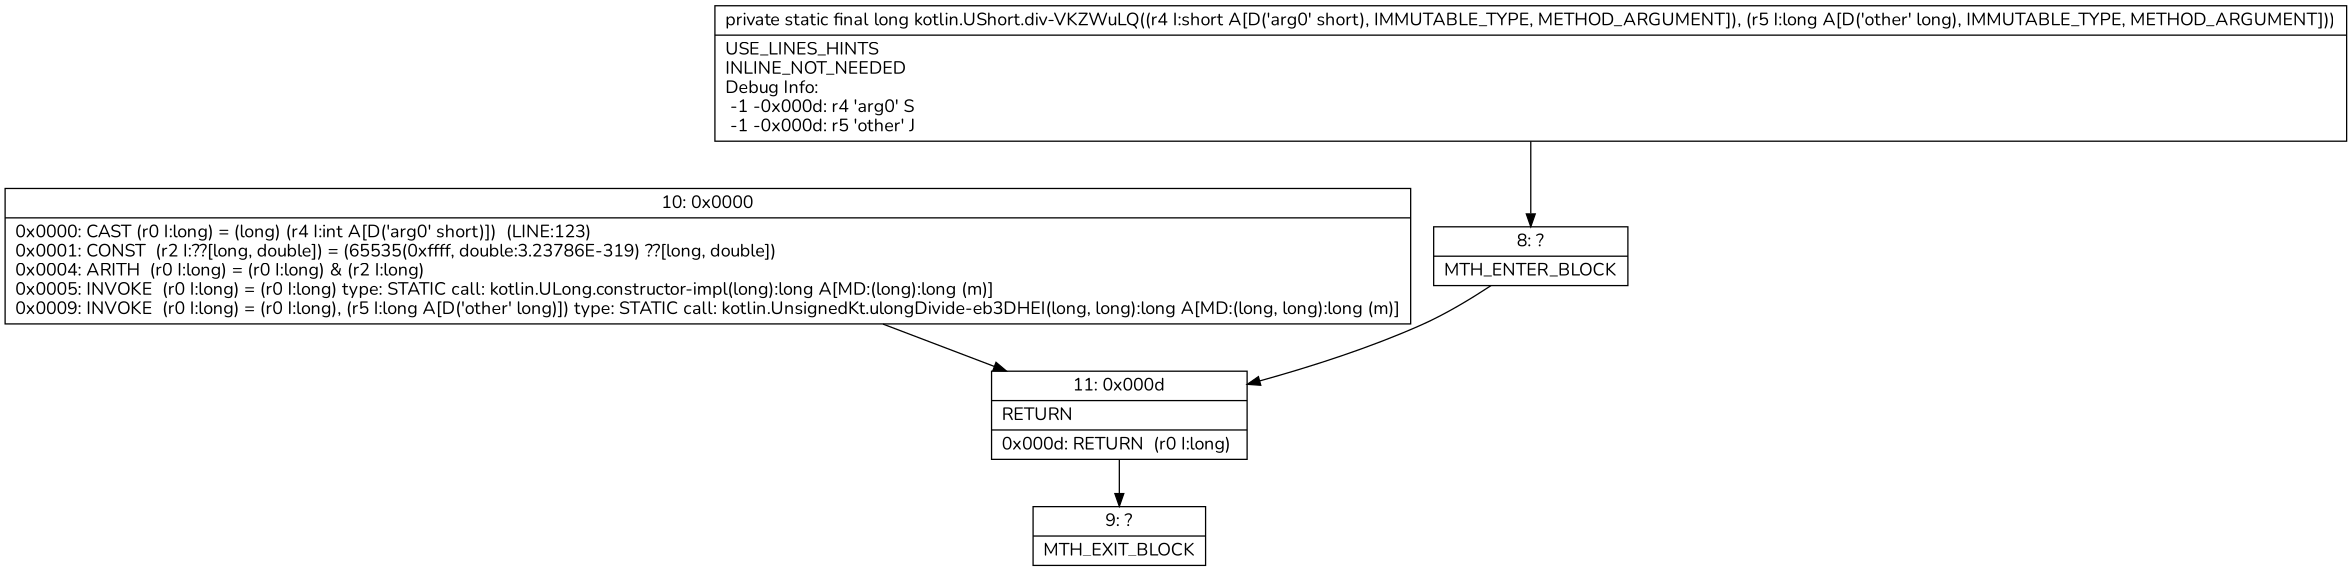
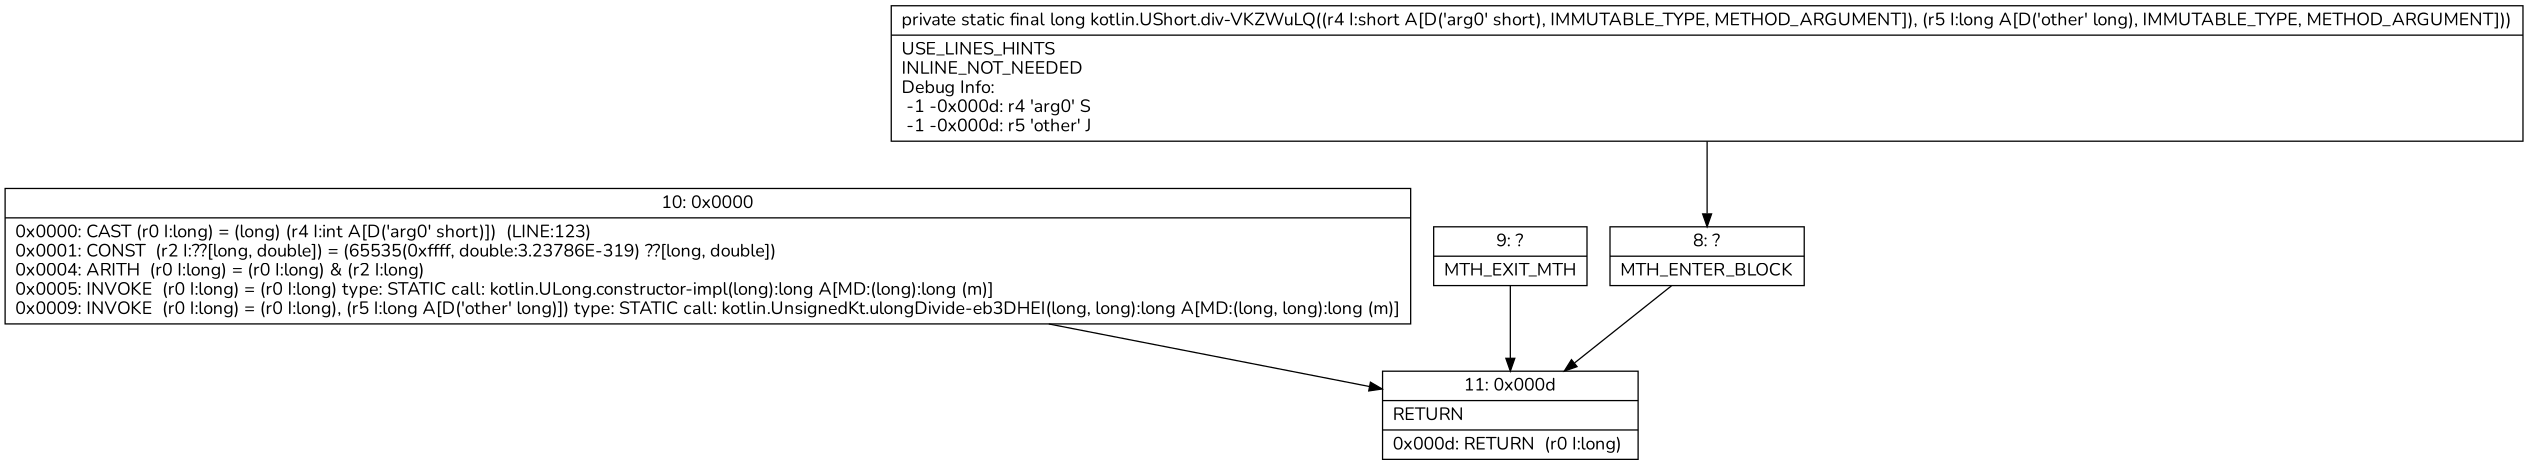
(1119, 477) -> (1510, 322)
(1119, 550) -> (1510, 270)
